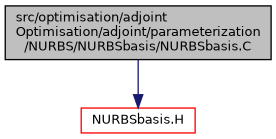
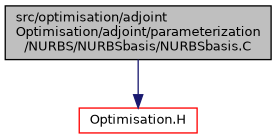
(138, 120) -> (138, 120)
